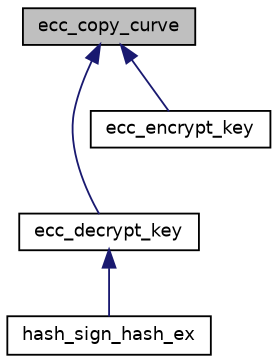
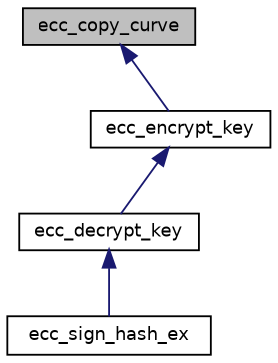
(73, 138) -> (139, 188)
(109, 336) -> (109, 336)
